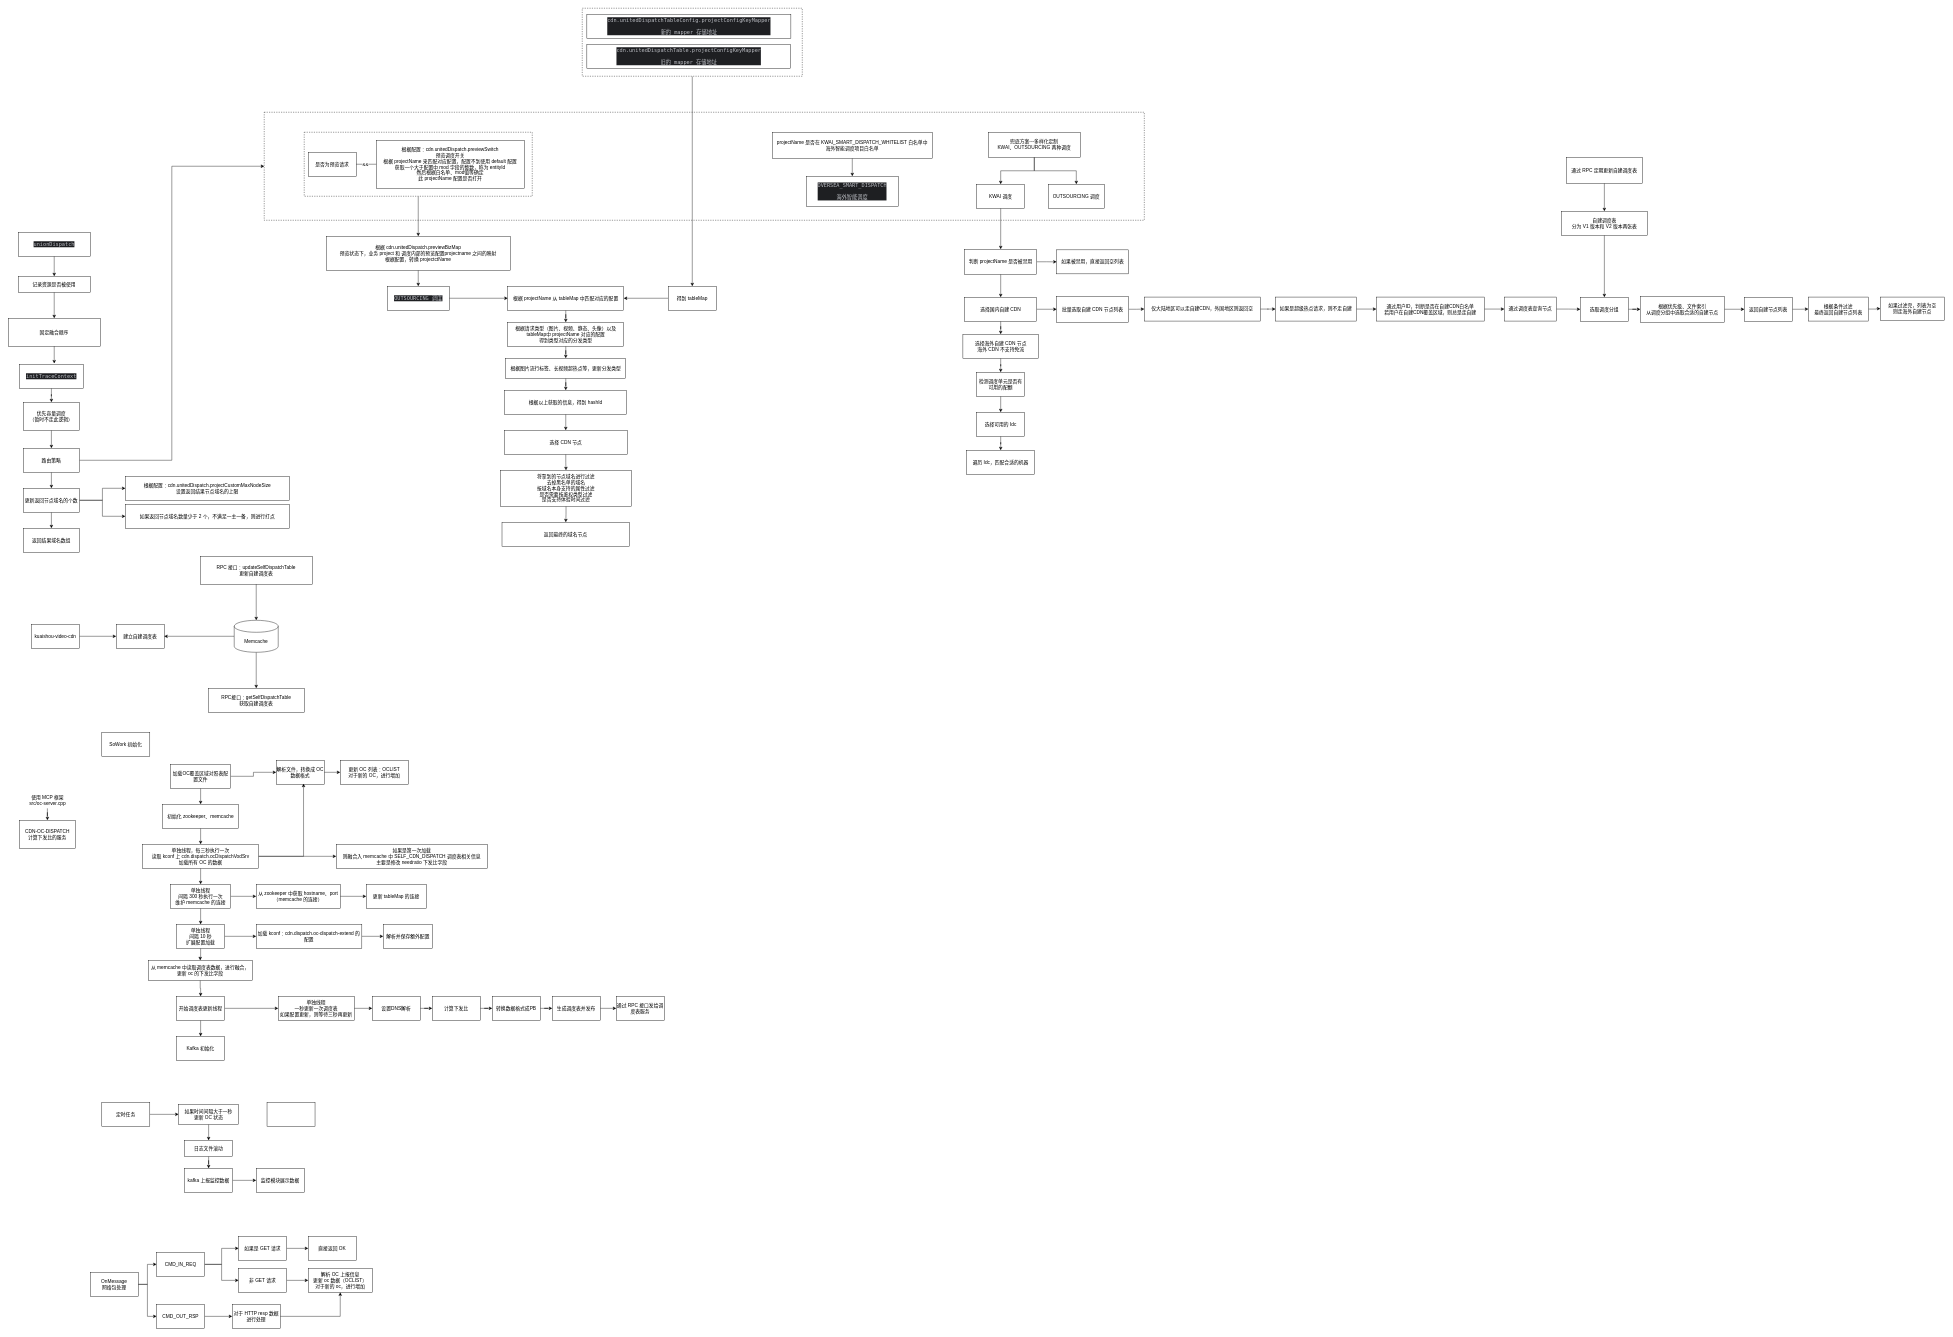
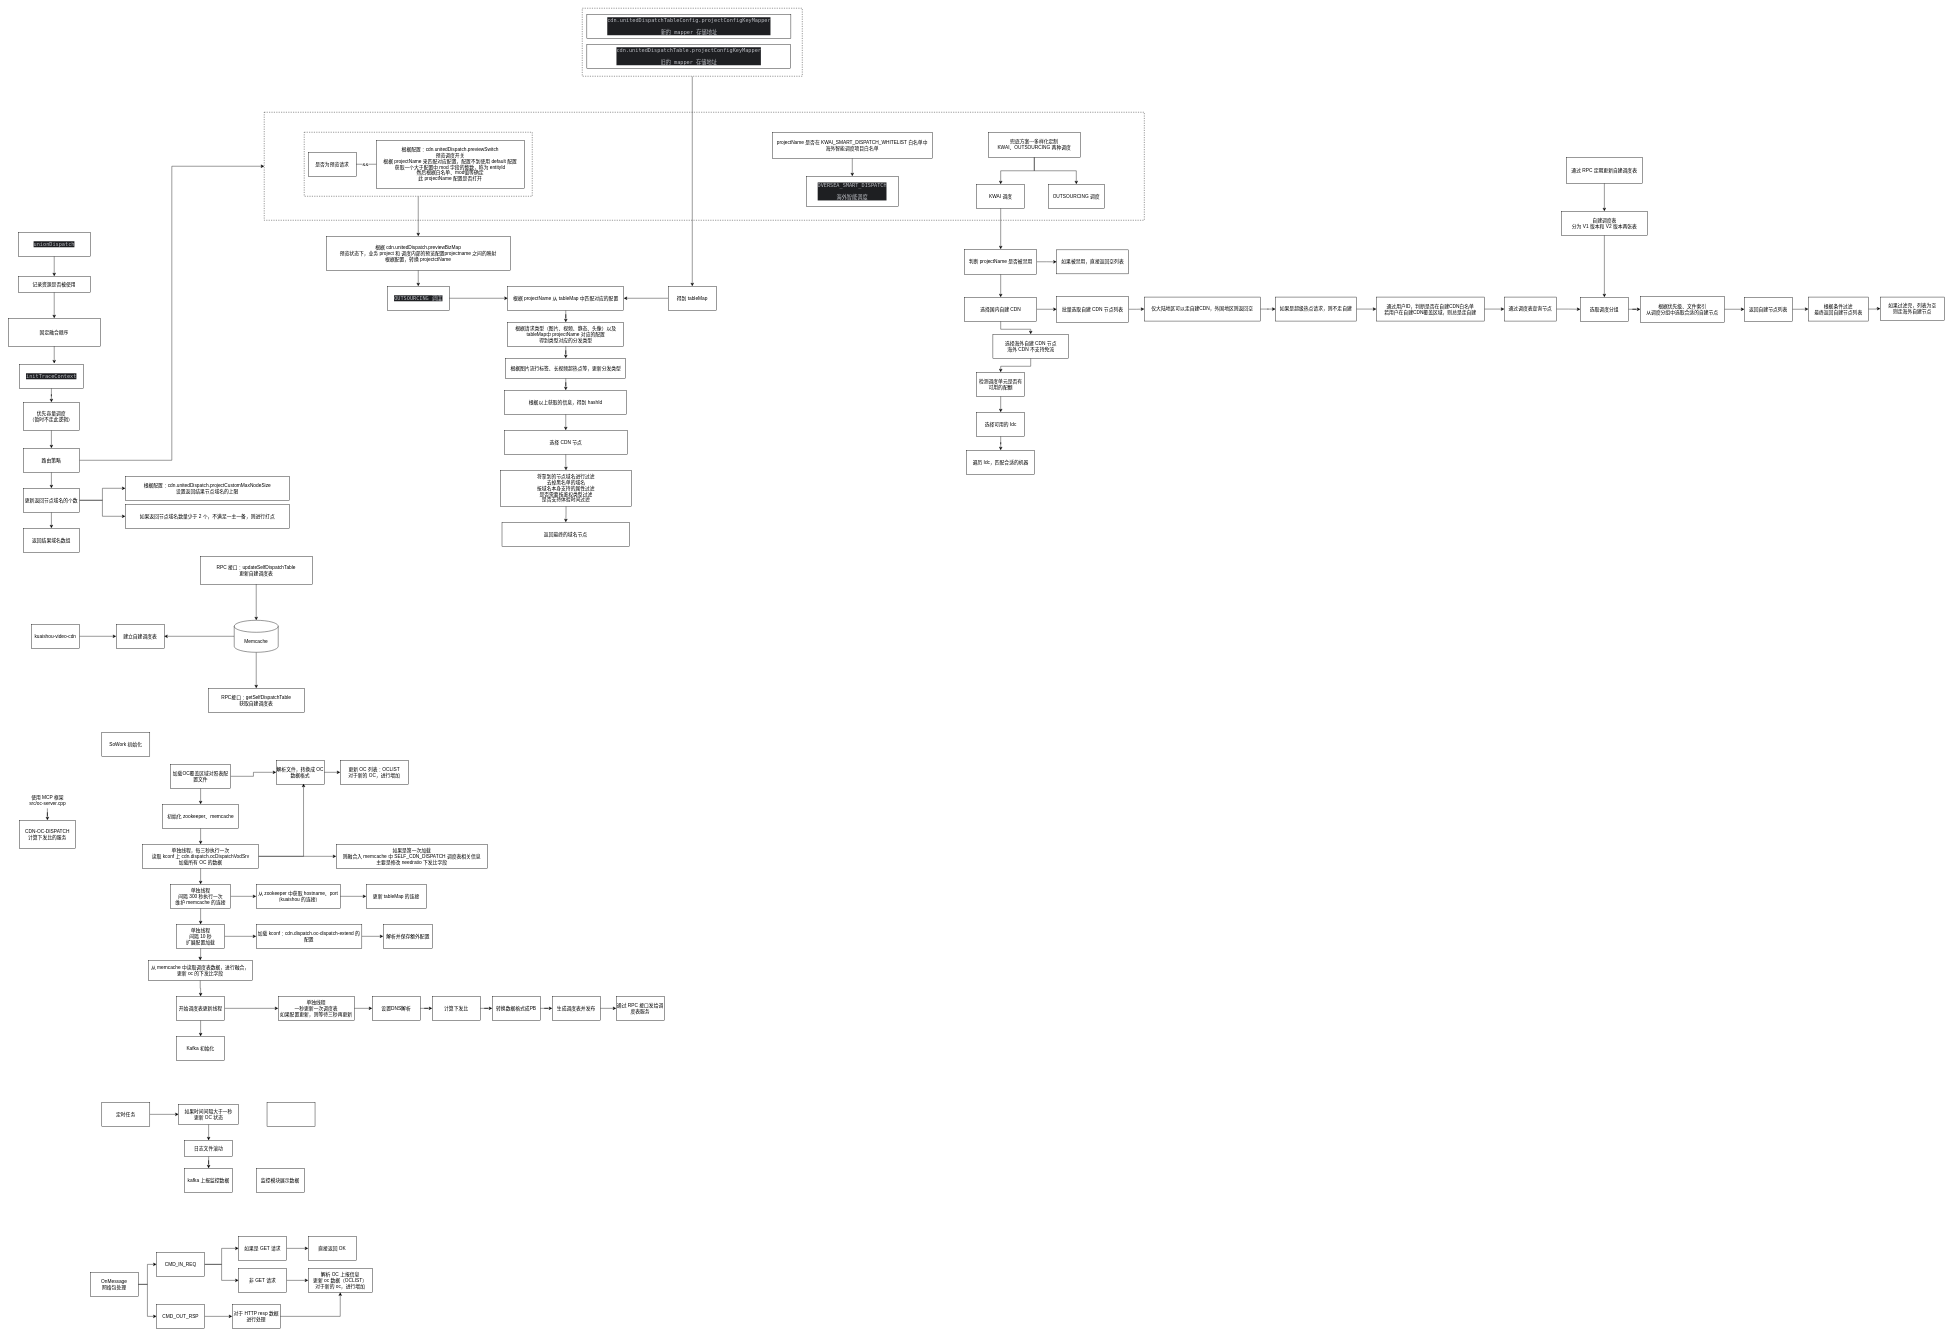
(1001, 346) -> (1031, 346)
(298, 896) -> (298, 896)
(252, 1180) -> none
